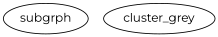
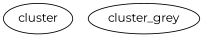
(46, 19) -> (38, 19)
